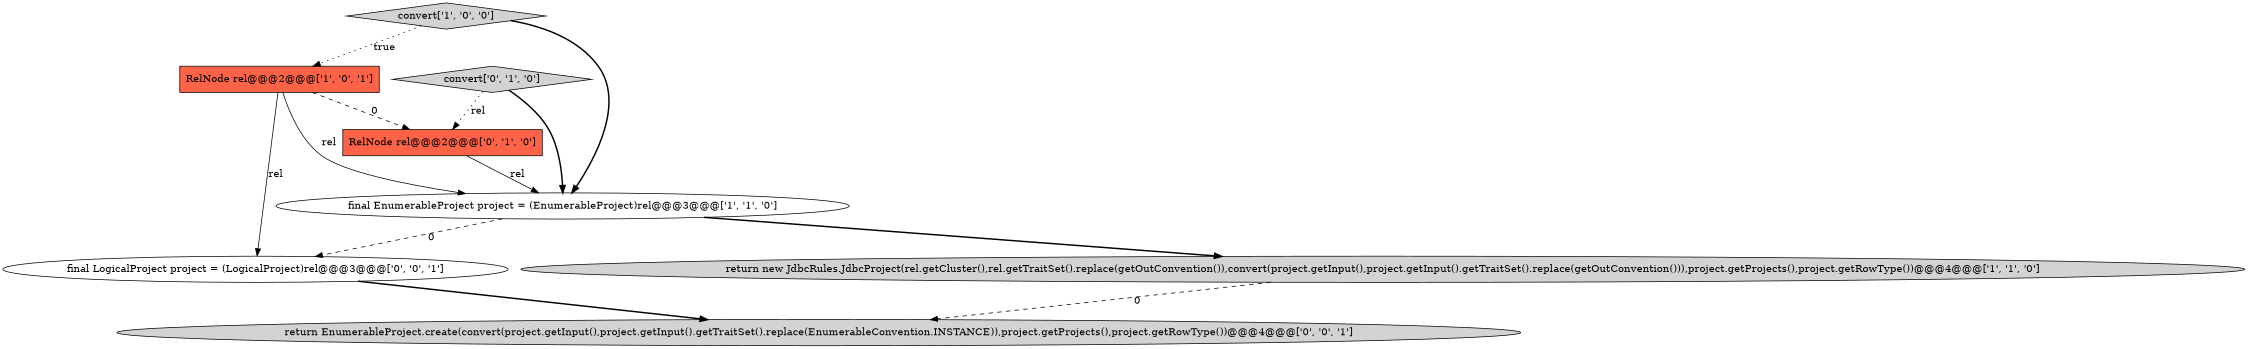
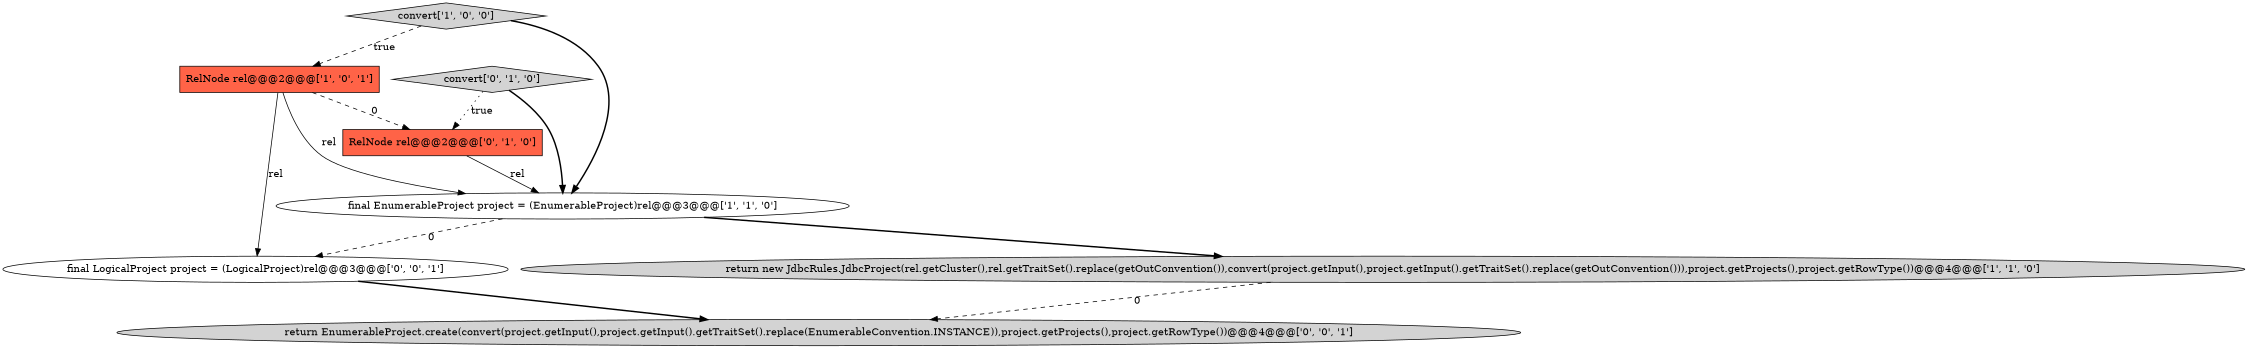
(371, 45) -> (371, 45)
(478, 111) -> (482, 111)
